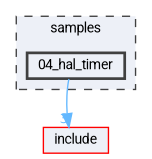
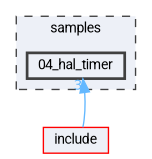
(67, 98) -> (85, 110)
